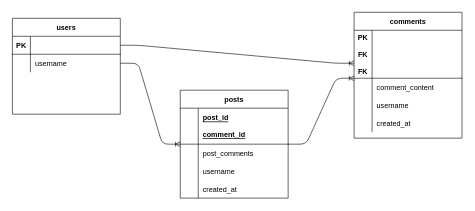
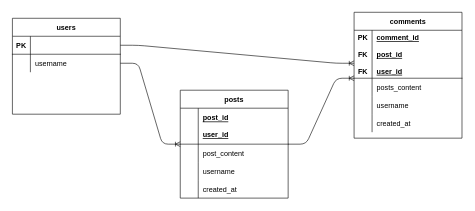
none -> (417, 54)
(407, 88) -> (403, 88)
(216, 118) -> (216, 118)
(229, 154) -> (227, 154)
